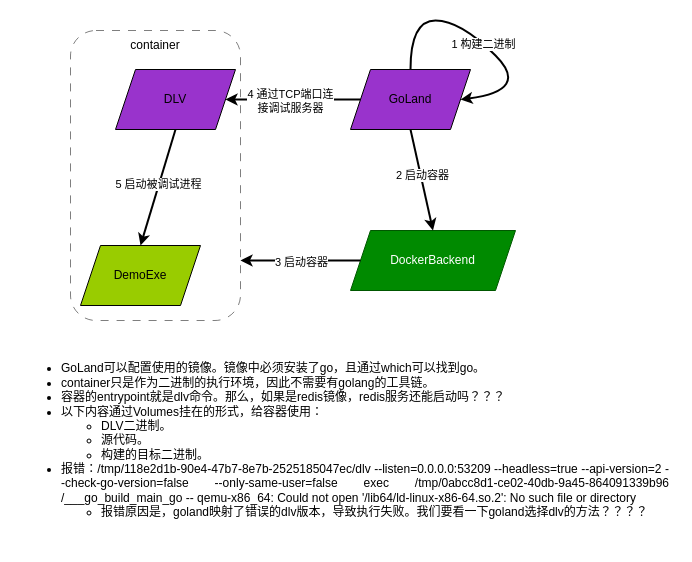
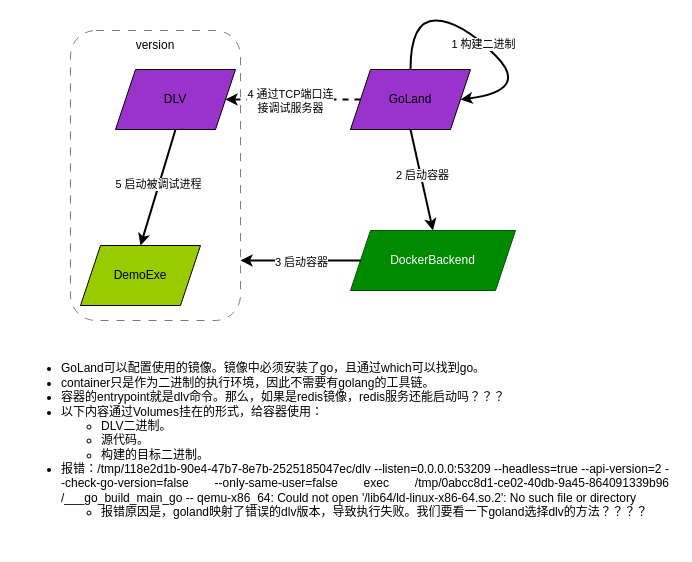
(156, 46) -> (156, 46)
(347, 100) -> (347, 100)
